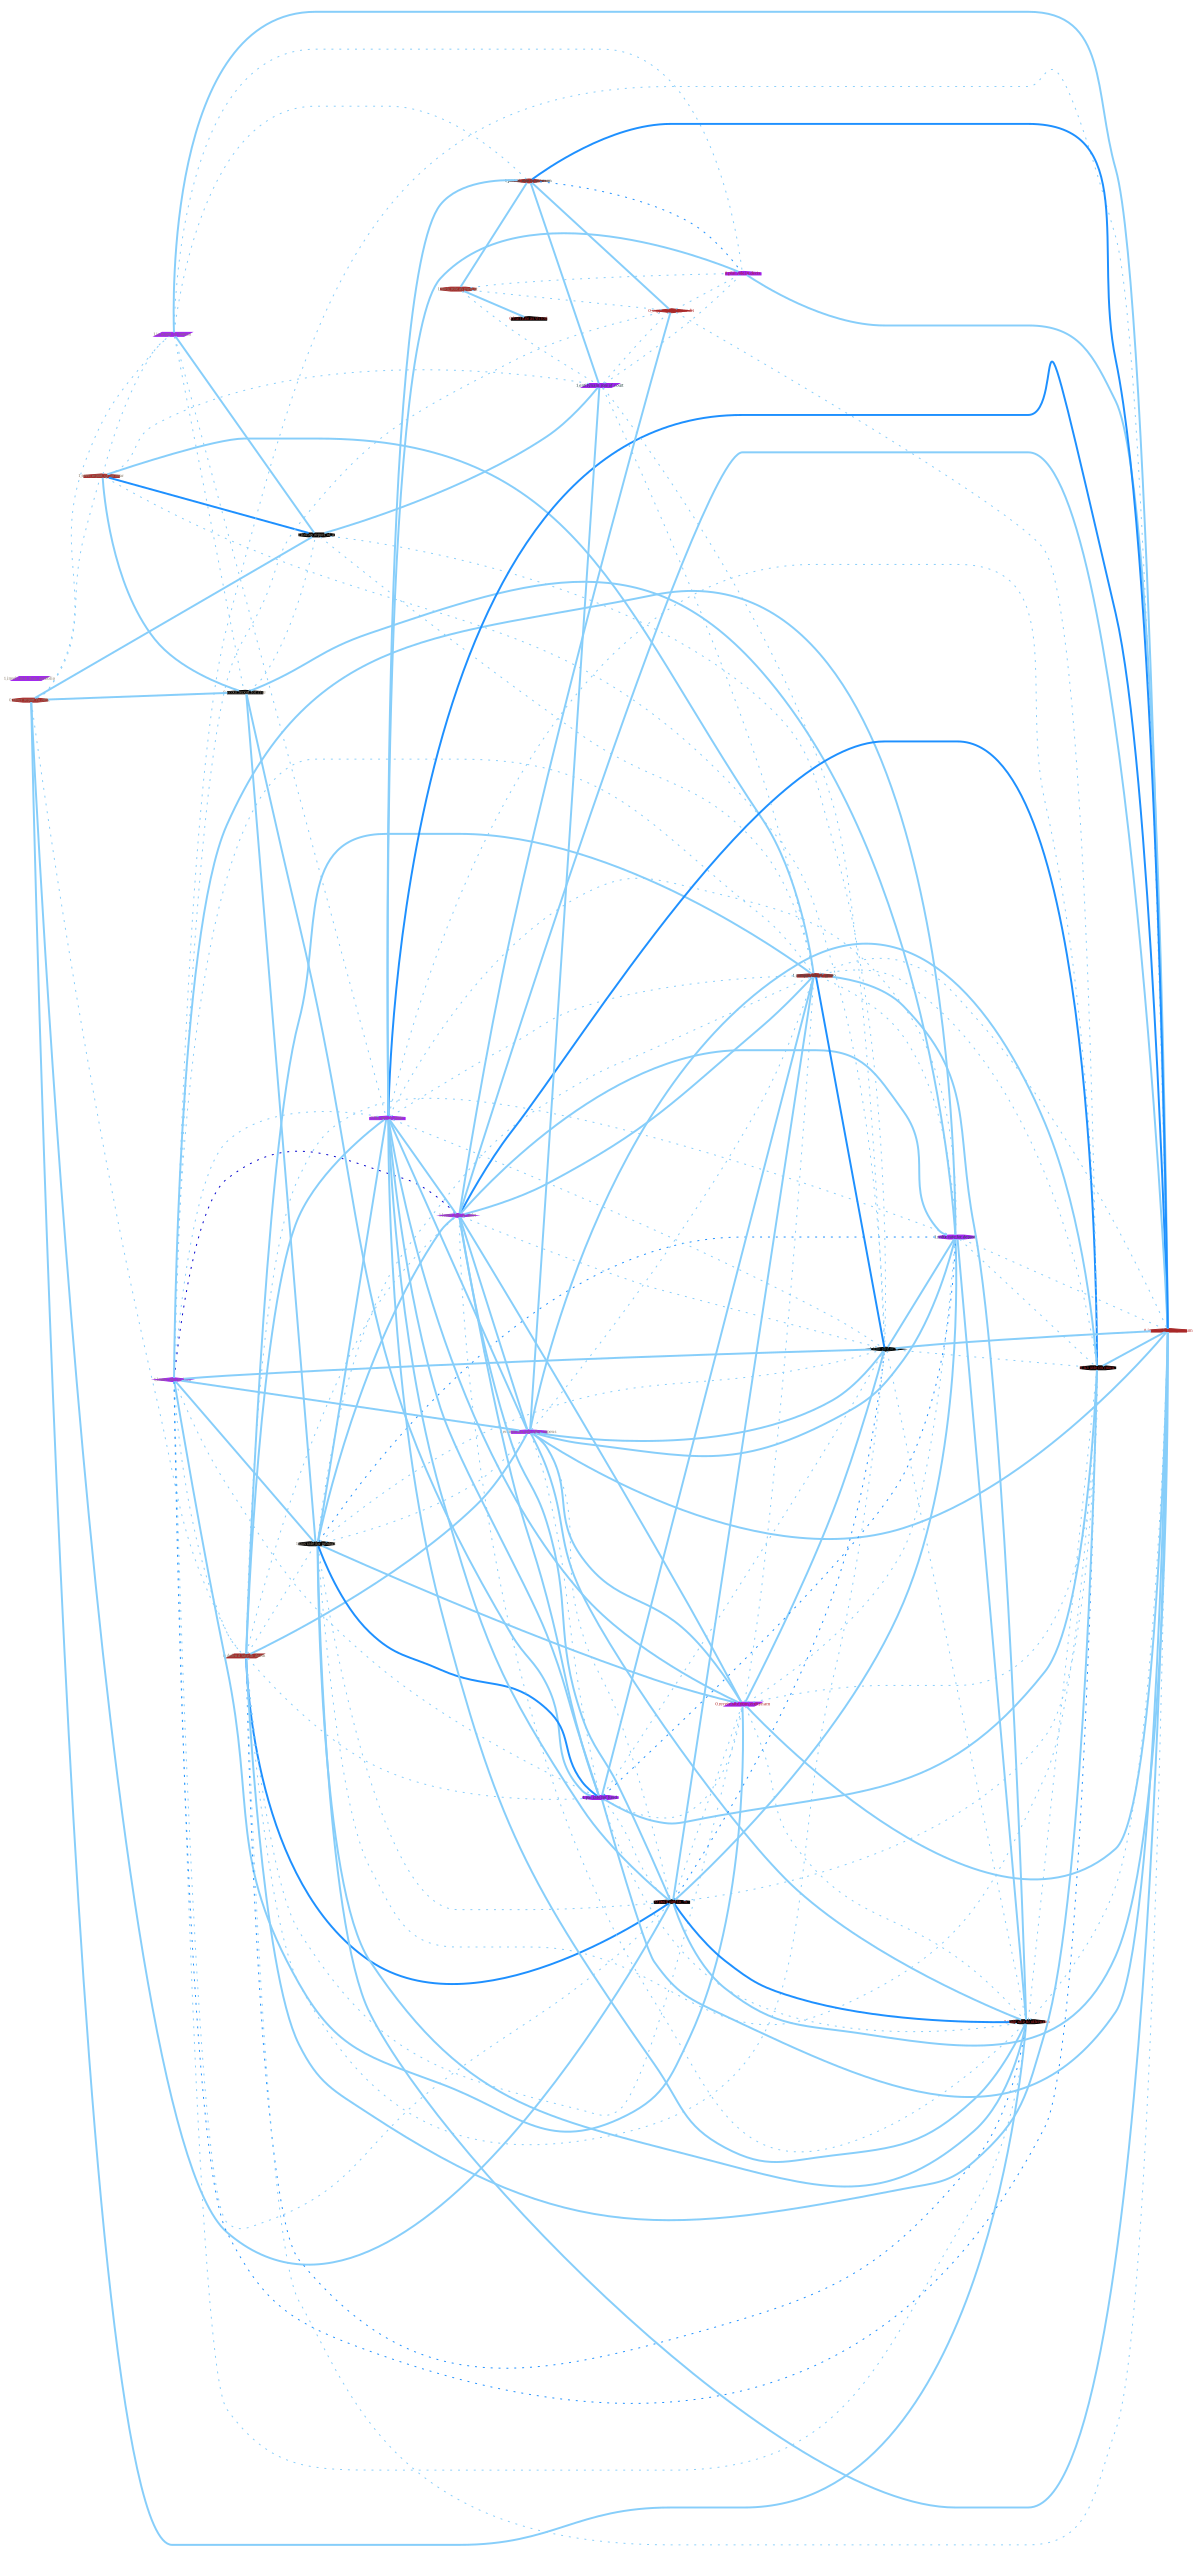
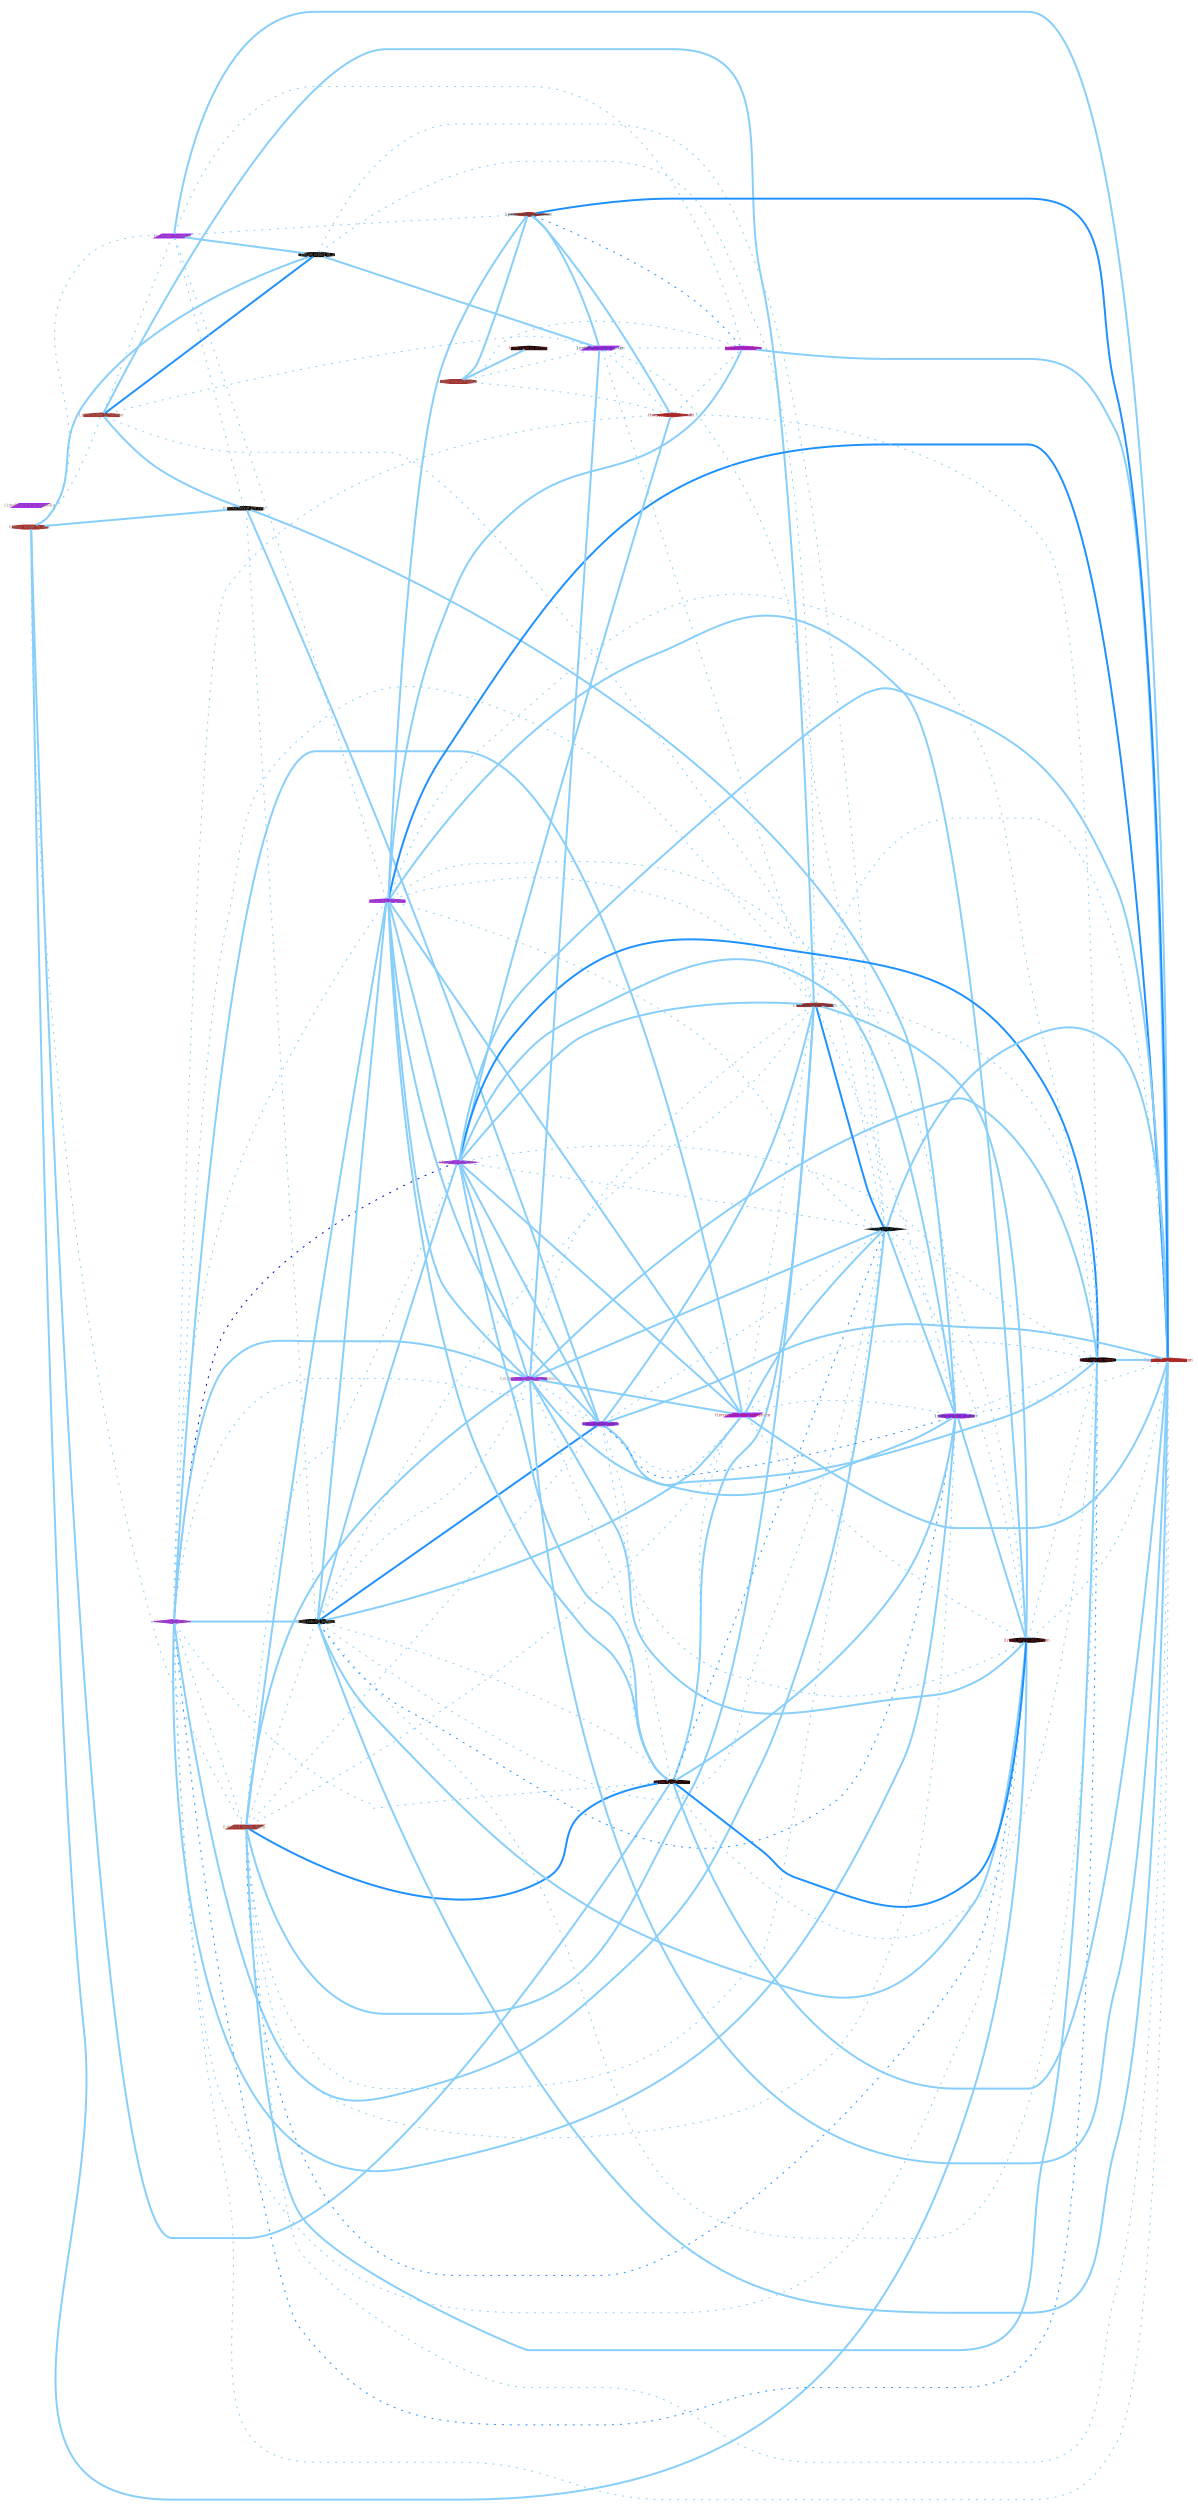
(292, 619) -> none
(279, 1096) -> (279, 1037)
